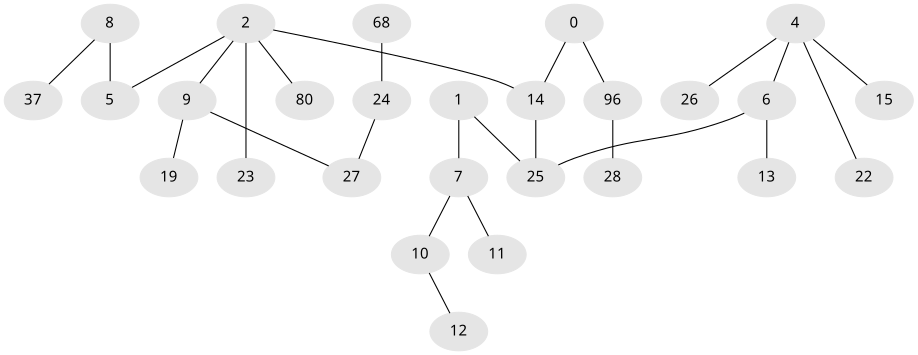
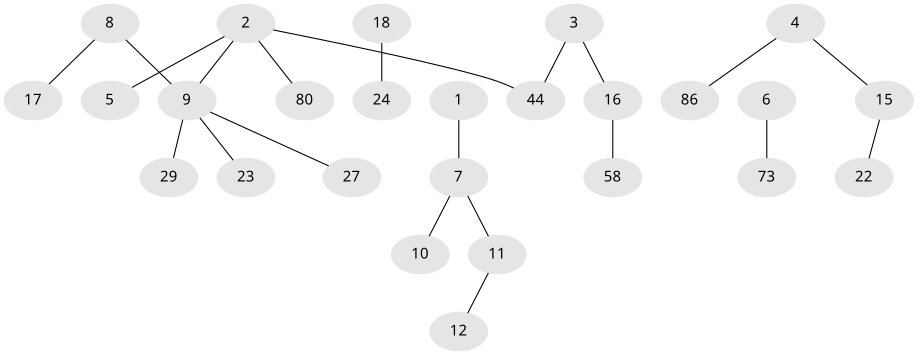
(382, 24) -> (382, 24)
(574, 24) -> (574, 24)
(110, 62) -> (149, 62)
(781, 62) -> none
(246, 100) -> (217, 139)
(33, 101) -> (33, 101)
(536, 101) -> (536, 101)
(613, 101) -> (613, 101)
(690, 101) -> (690, 101)
(830, 101) -> (874, 139)
(367, 139) -> none
(169, 178) -> (169, 178)
(536, 178) -> none
(613, 178) -> (613, 178)
(767, 178) -> (767, 178)
(440, 293) -> (478, 293)
